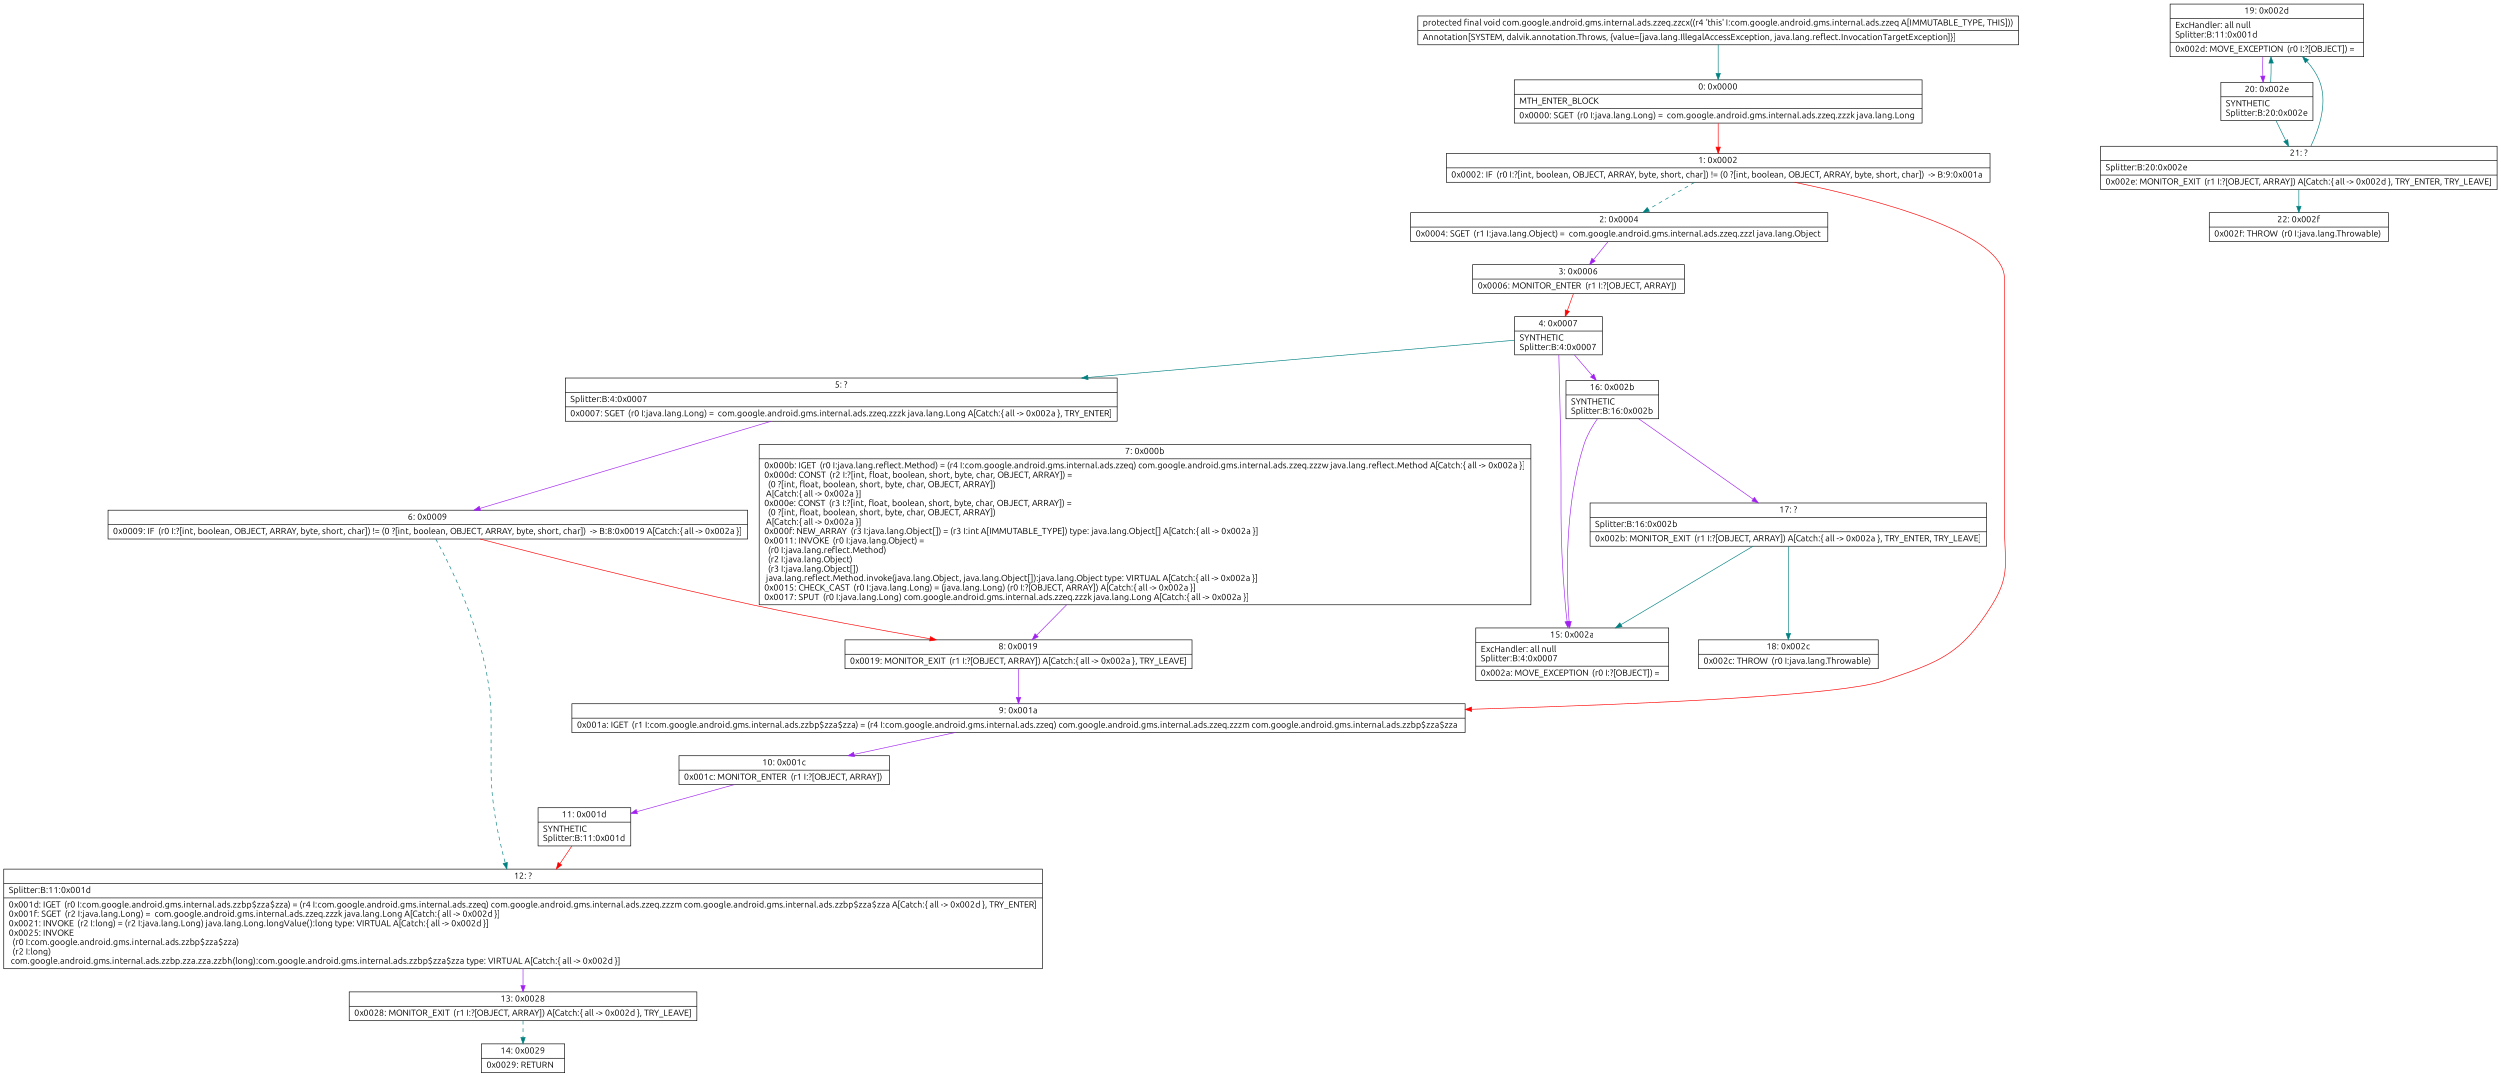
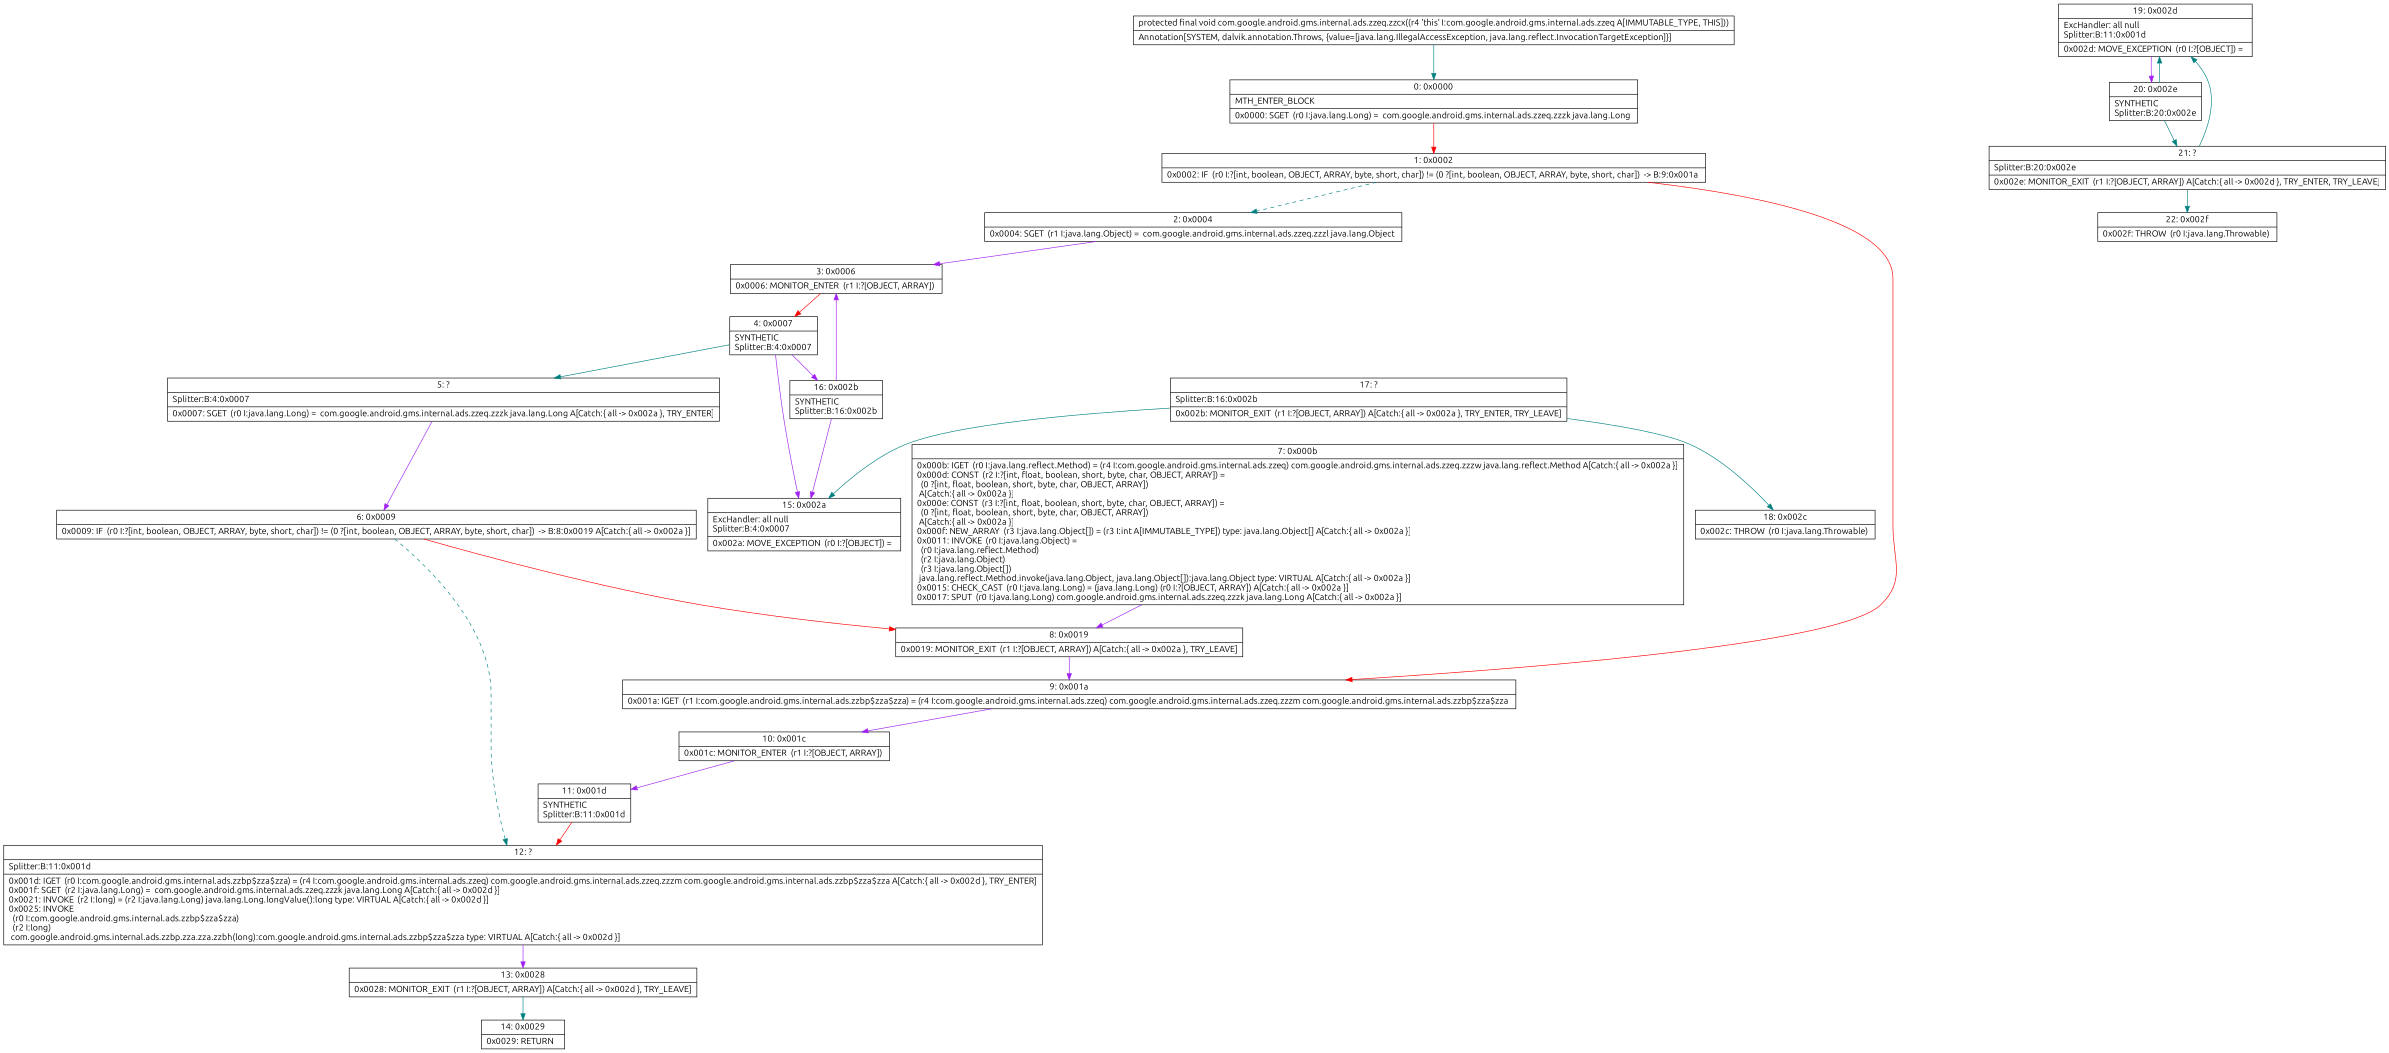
(1696, 459) -> (836, 340)
(523, 1029) -> (523, 1005)
